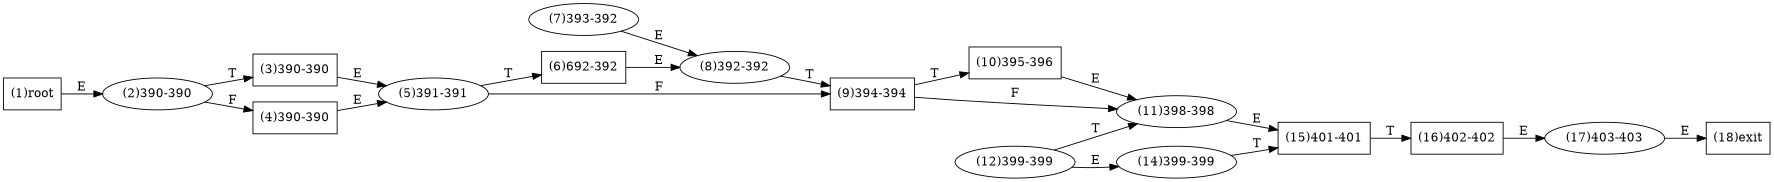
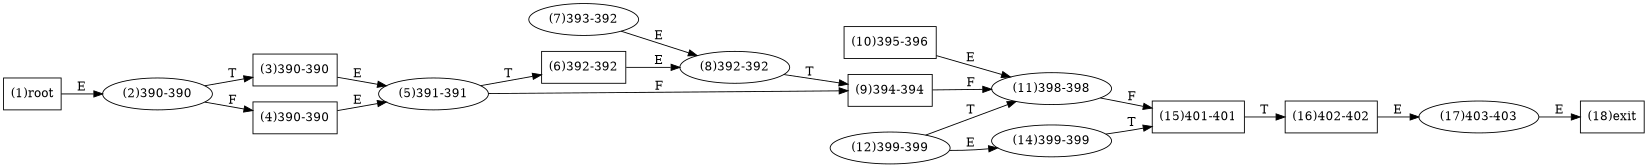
(584, 67) -> (584, 67)
(937, 80) -> none
(1257, 119) -> (1132, 97)
